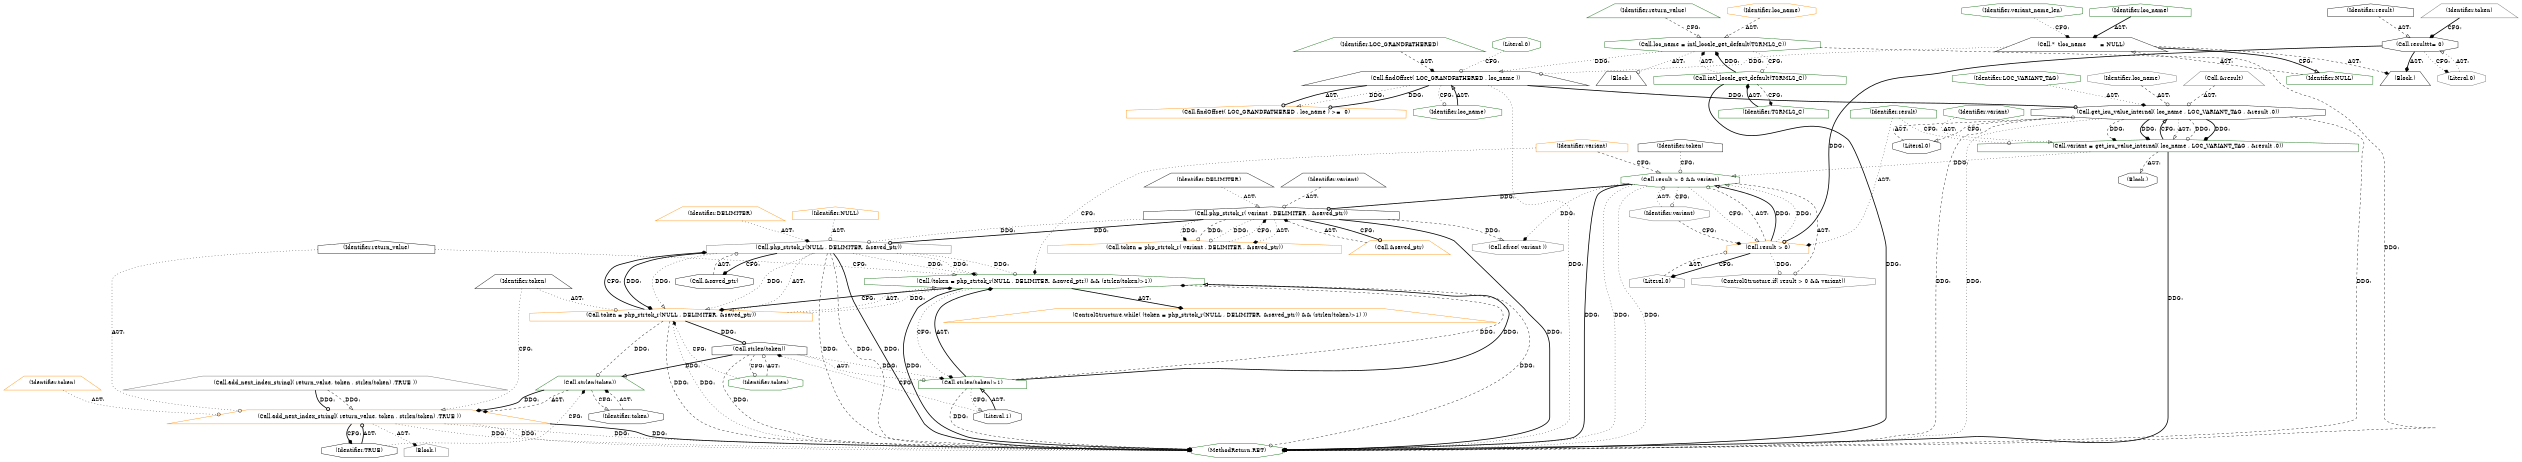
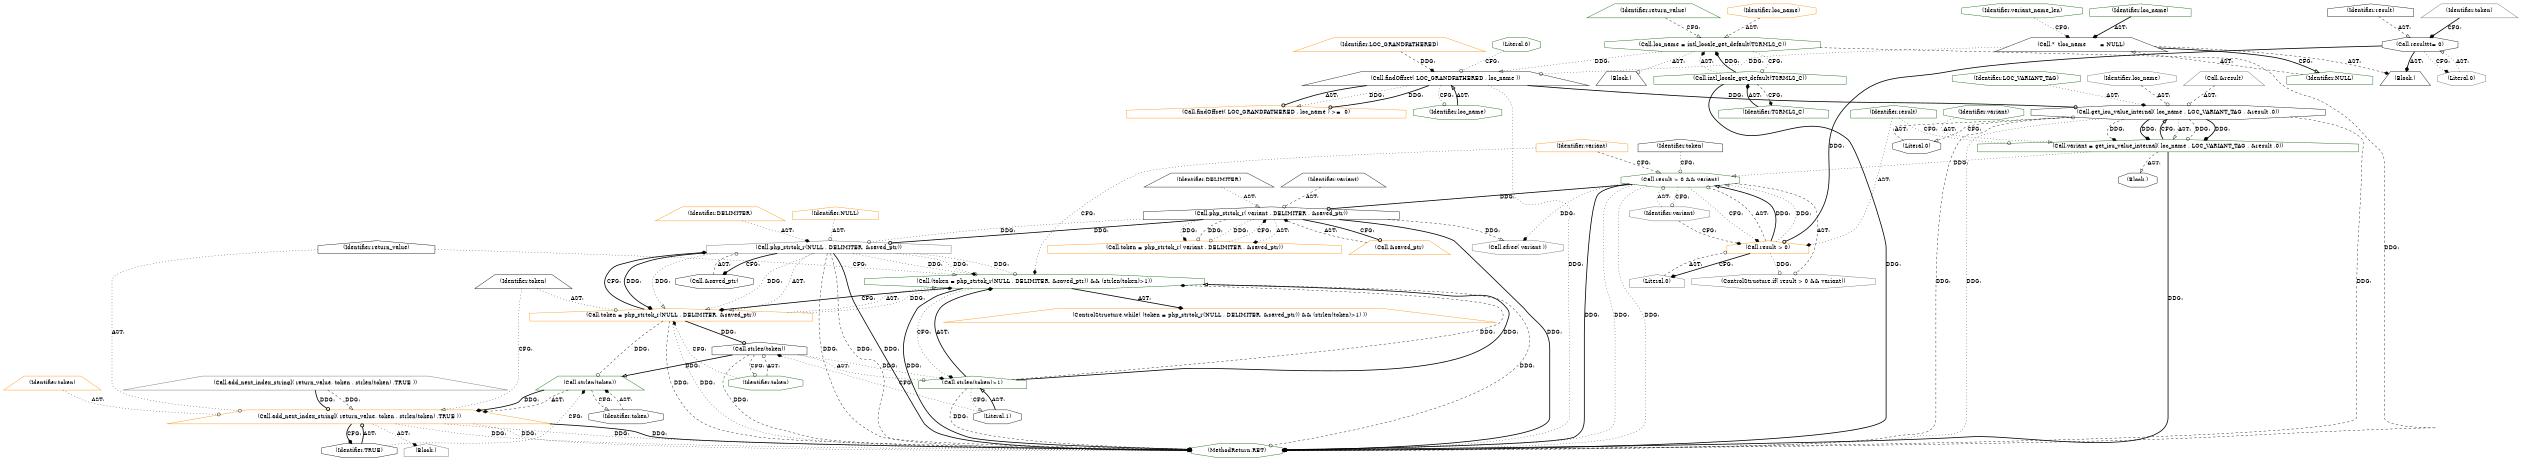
(1390, 45) -> (1390, 45)
(1428, 62) -> (1429, 62)
(1721, 214) -> (1721, 214)
